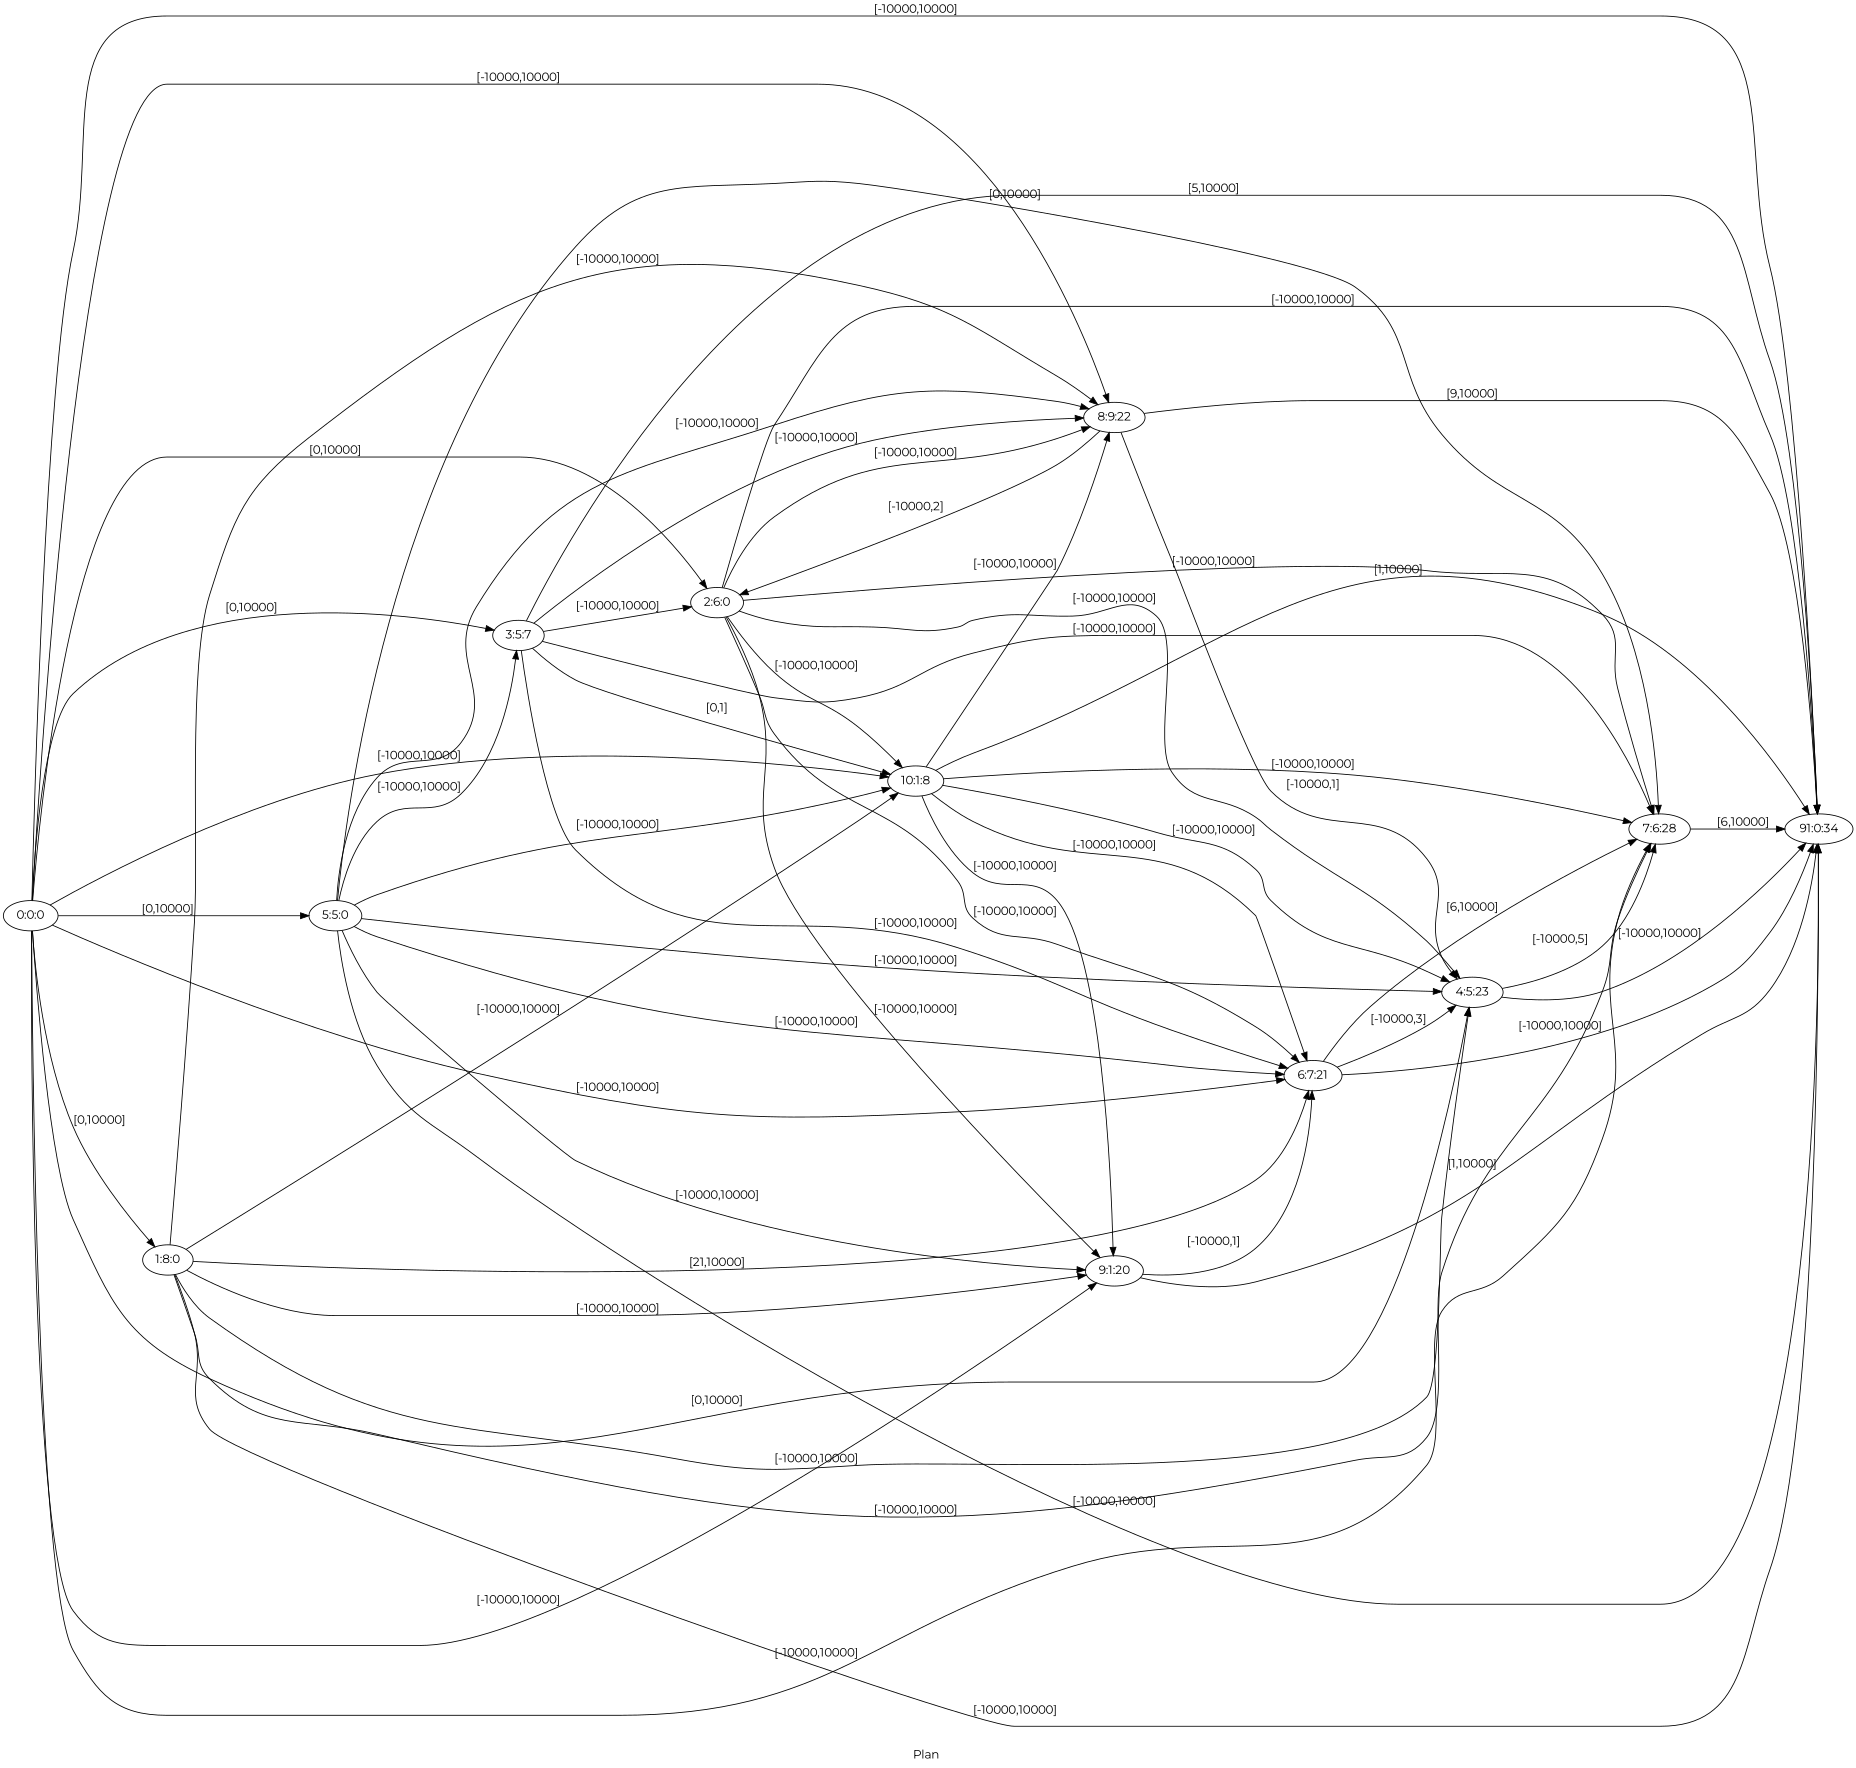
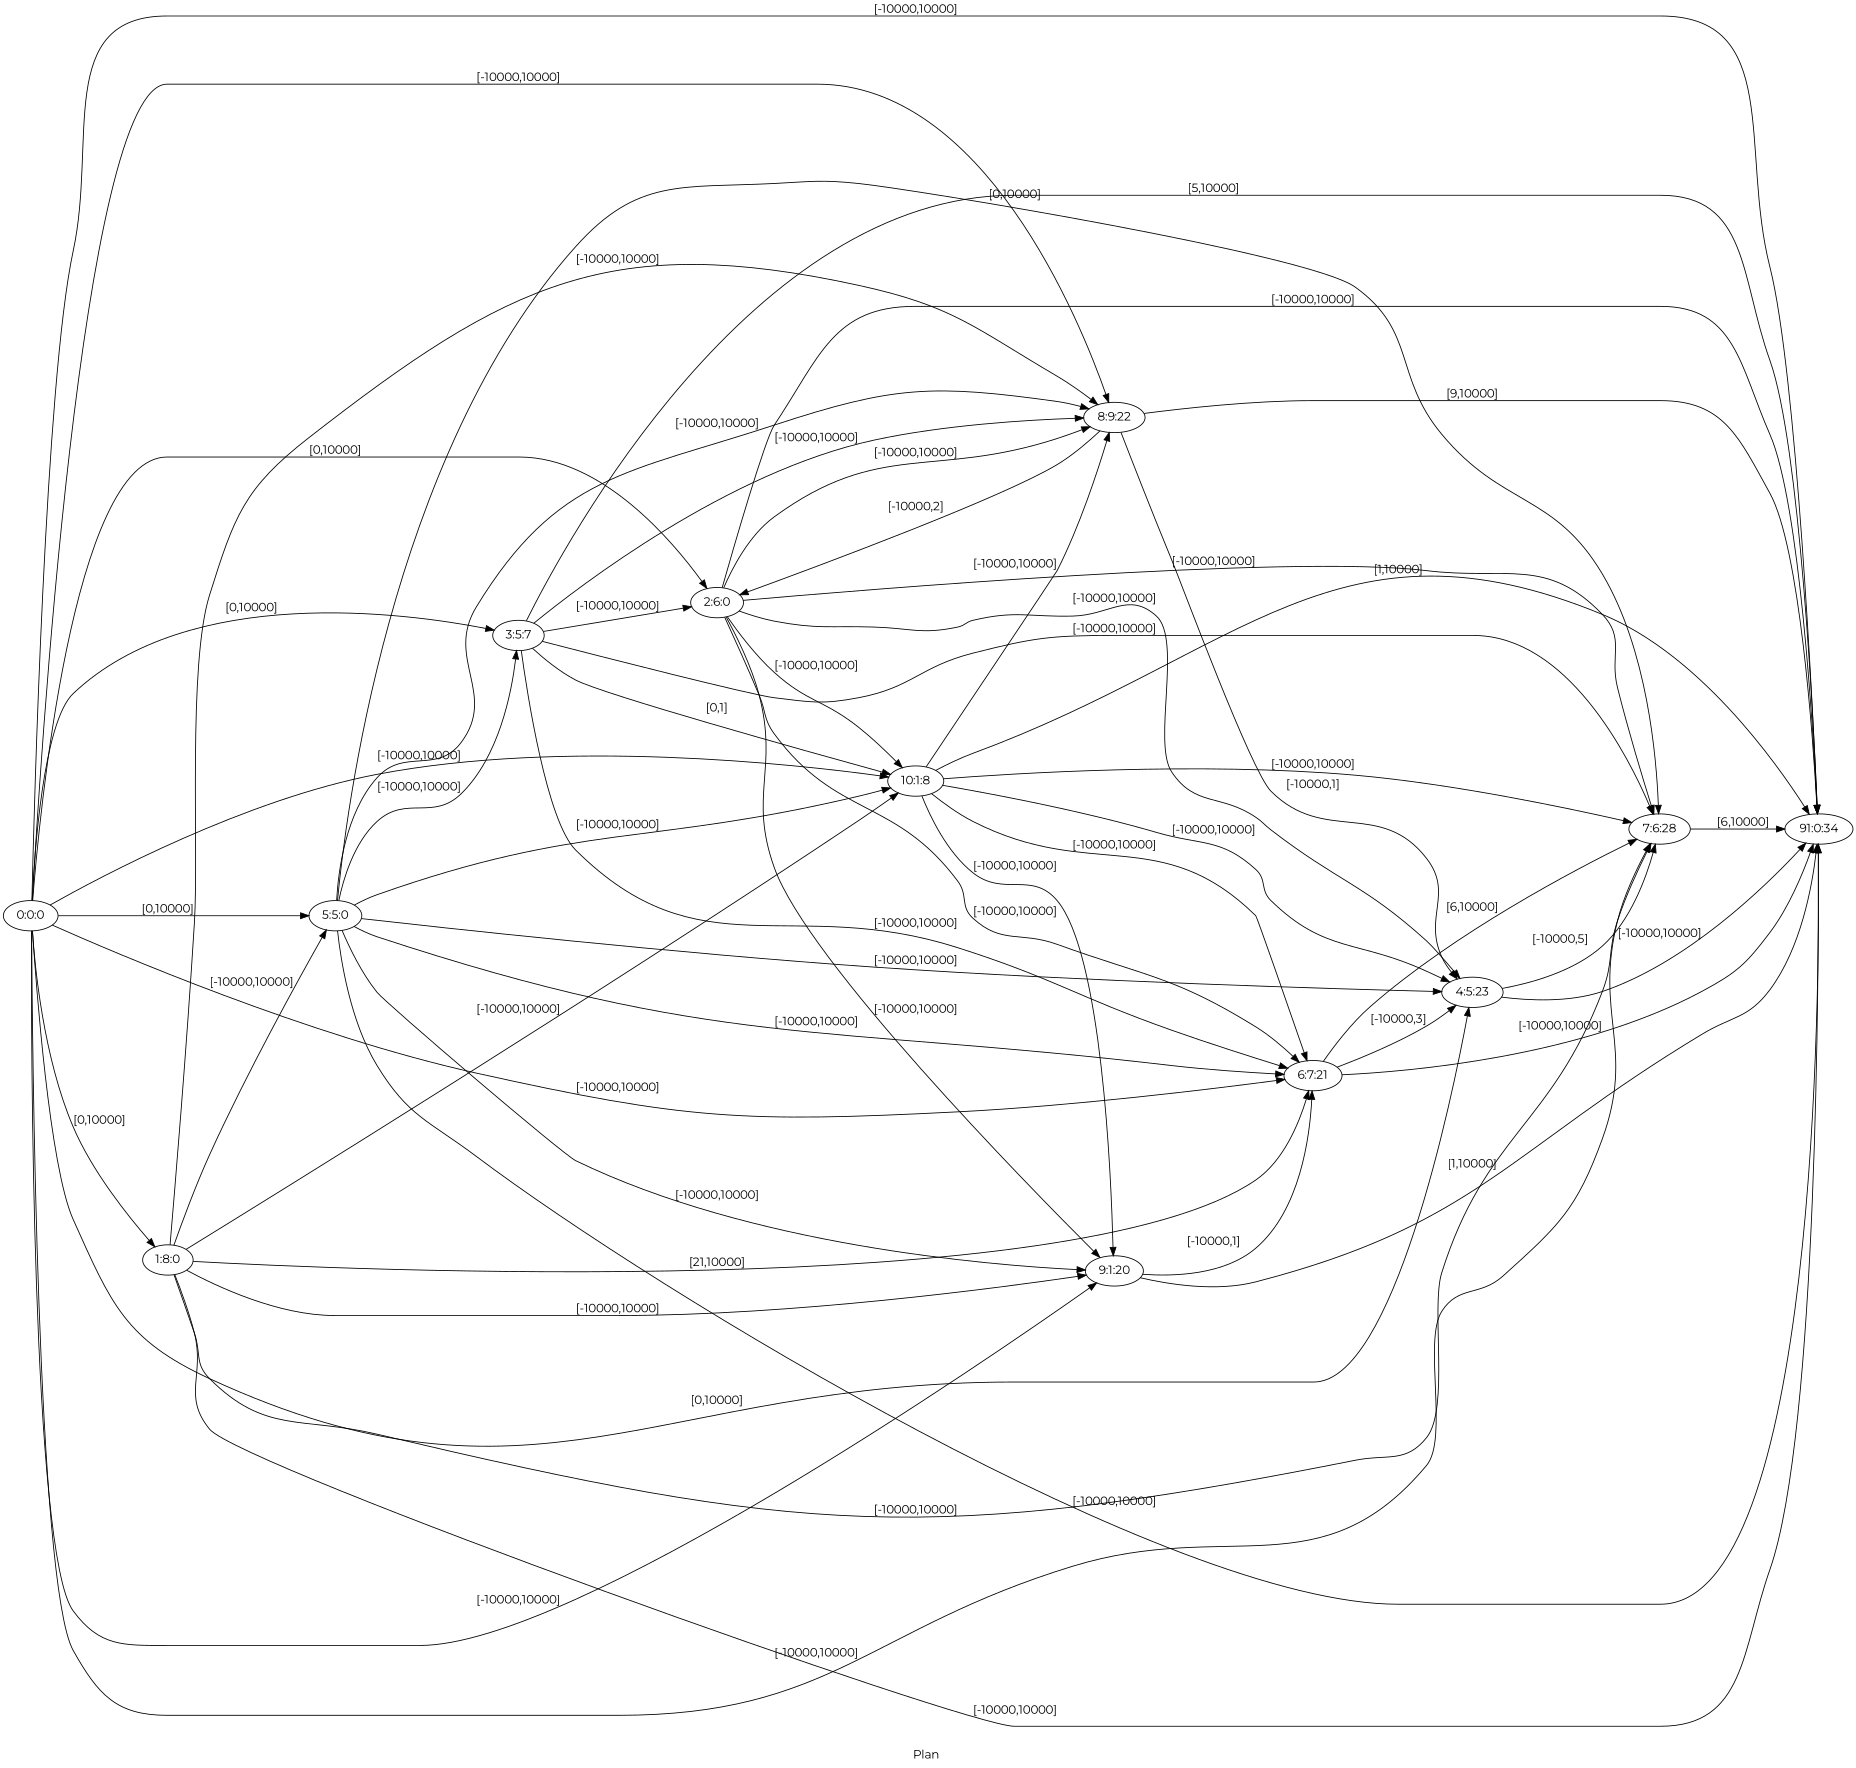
(932, 1464) -> (242, 1088)
